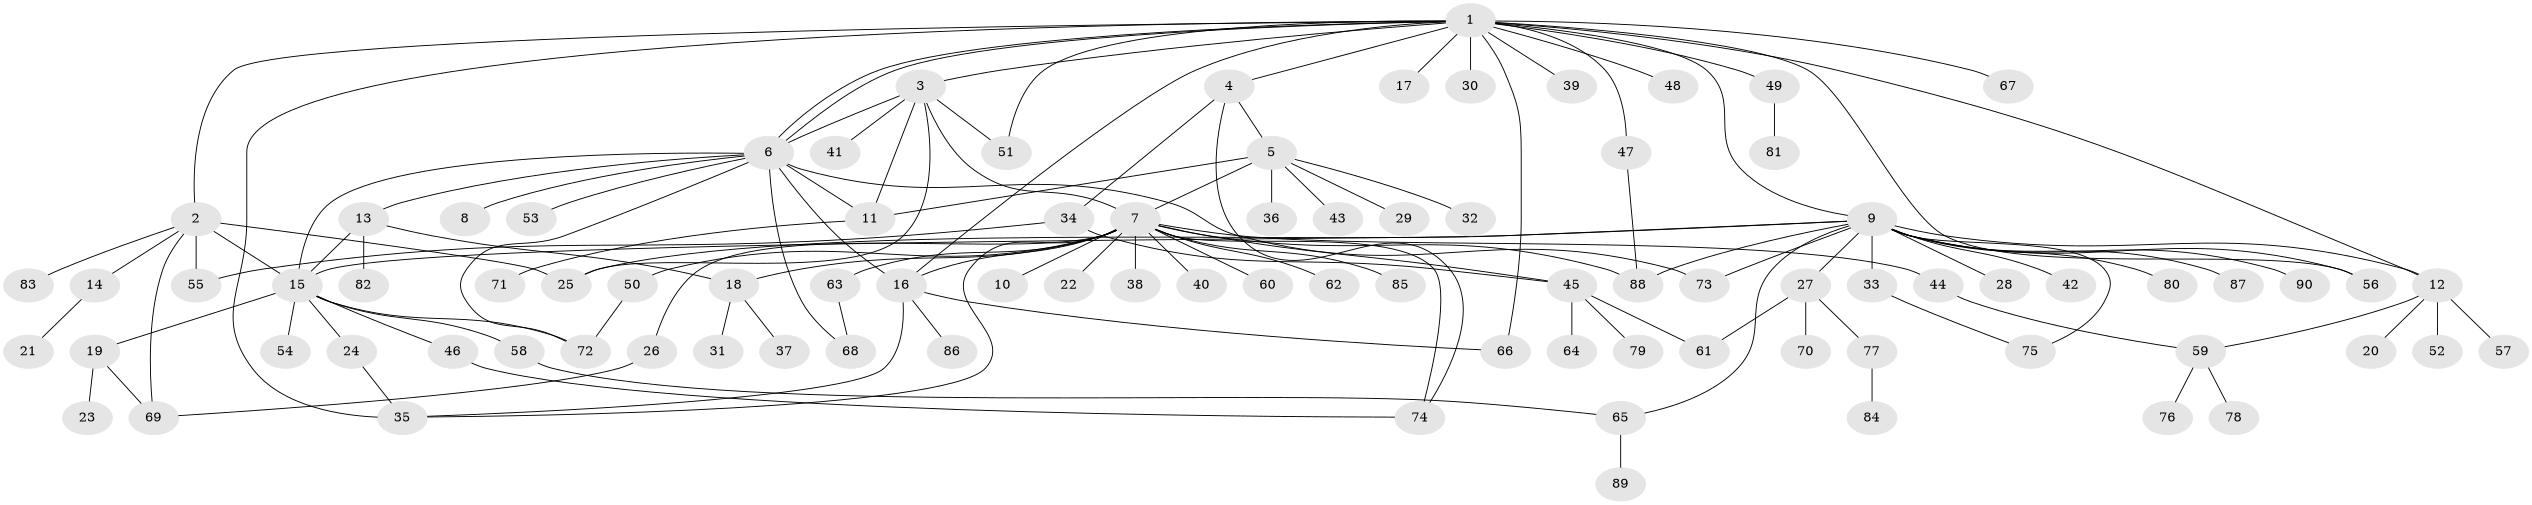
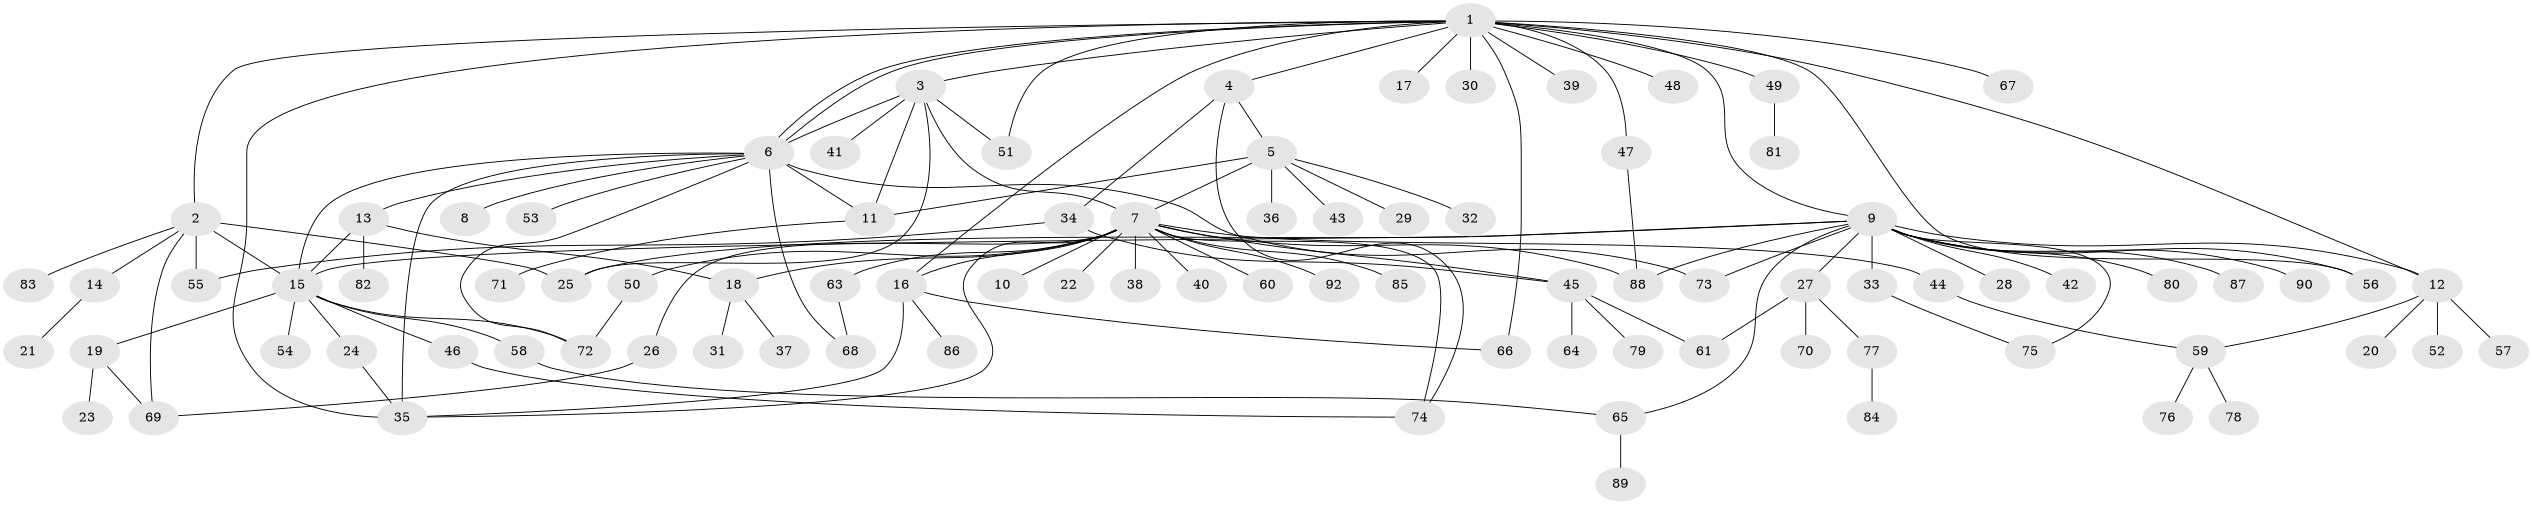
(830, 228) -> (484, 178)
(1334, 285) -> (1334, 285)
